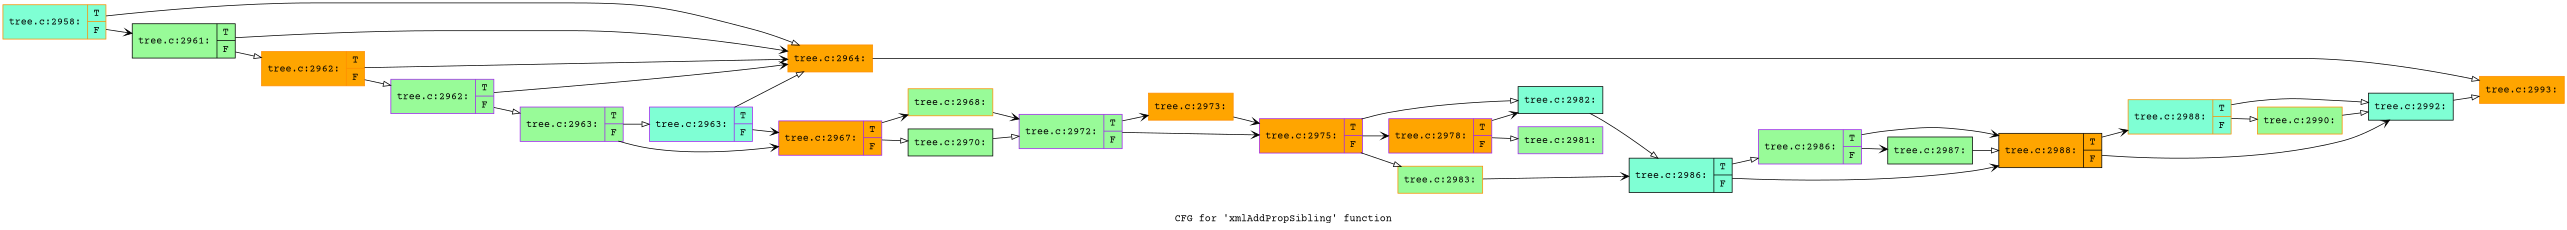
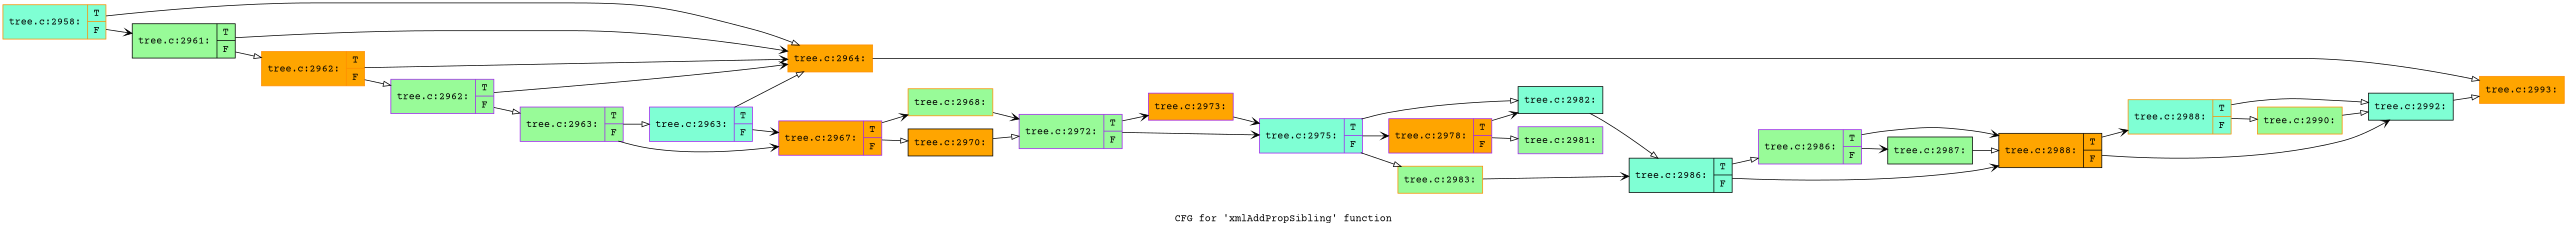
(1191, 107) -> (1191, 107)
(1311, 136) -> (1311, 136)
(950, 142) -> (950, 142)
